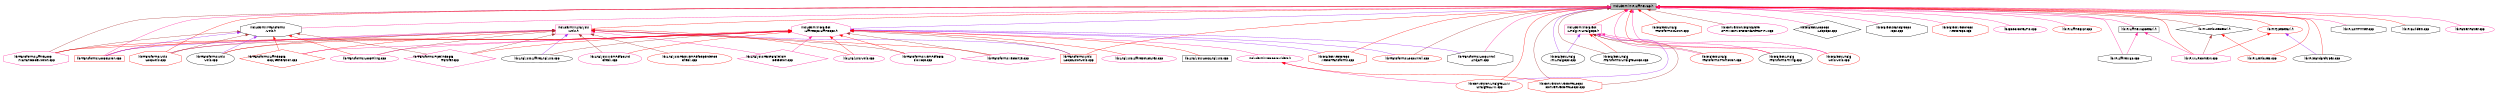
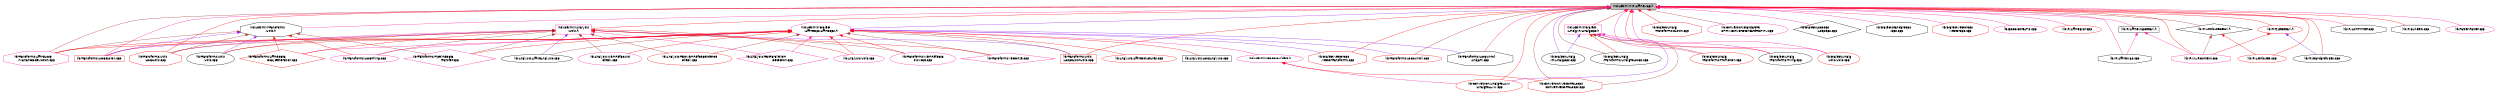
none -> (755, 44)
(1139, 59) -> (1139, 59)
